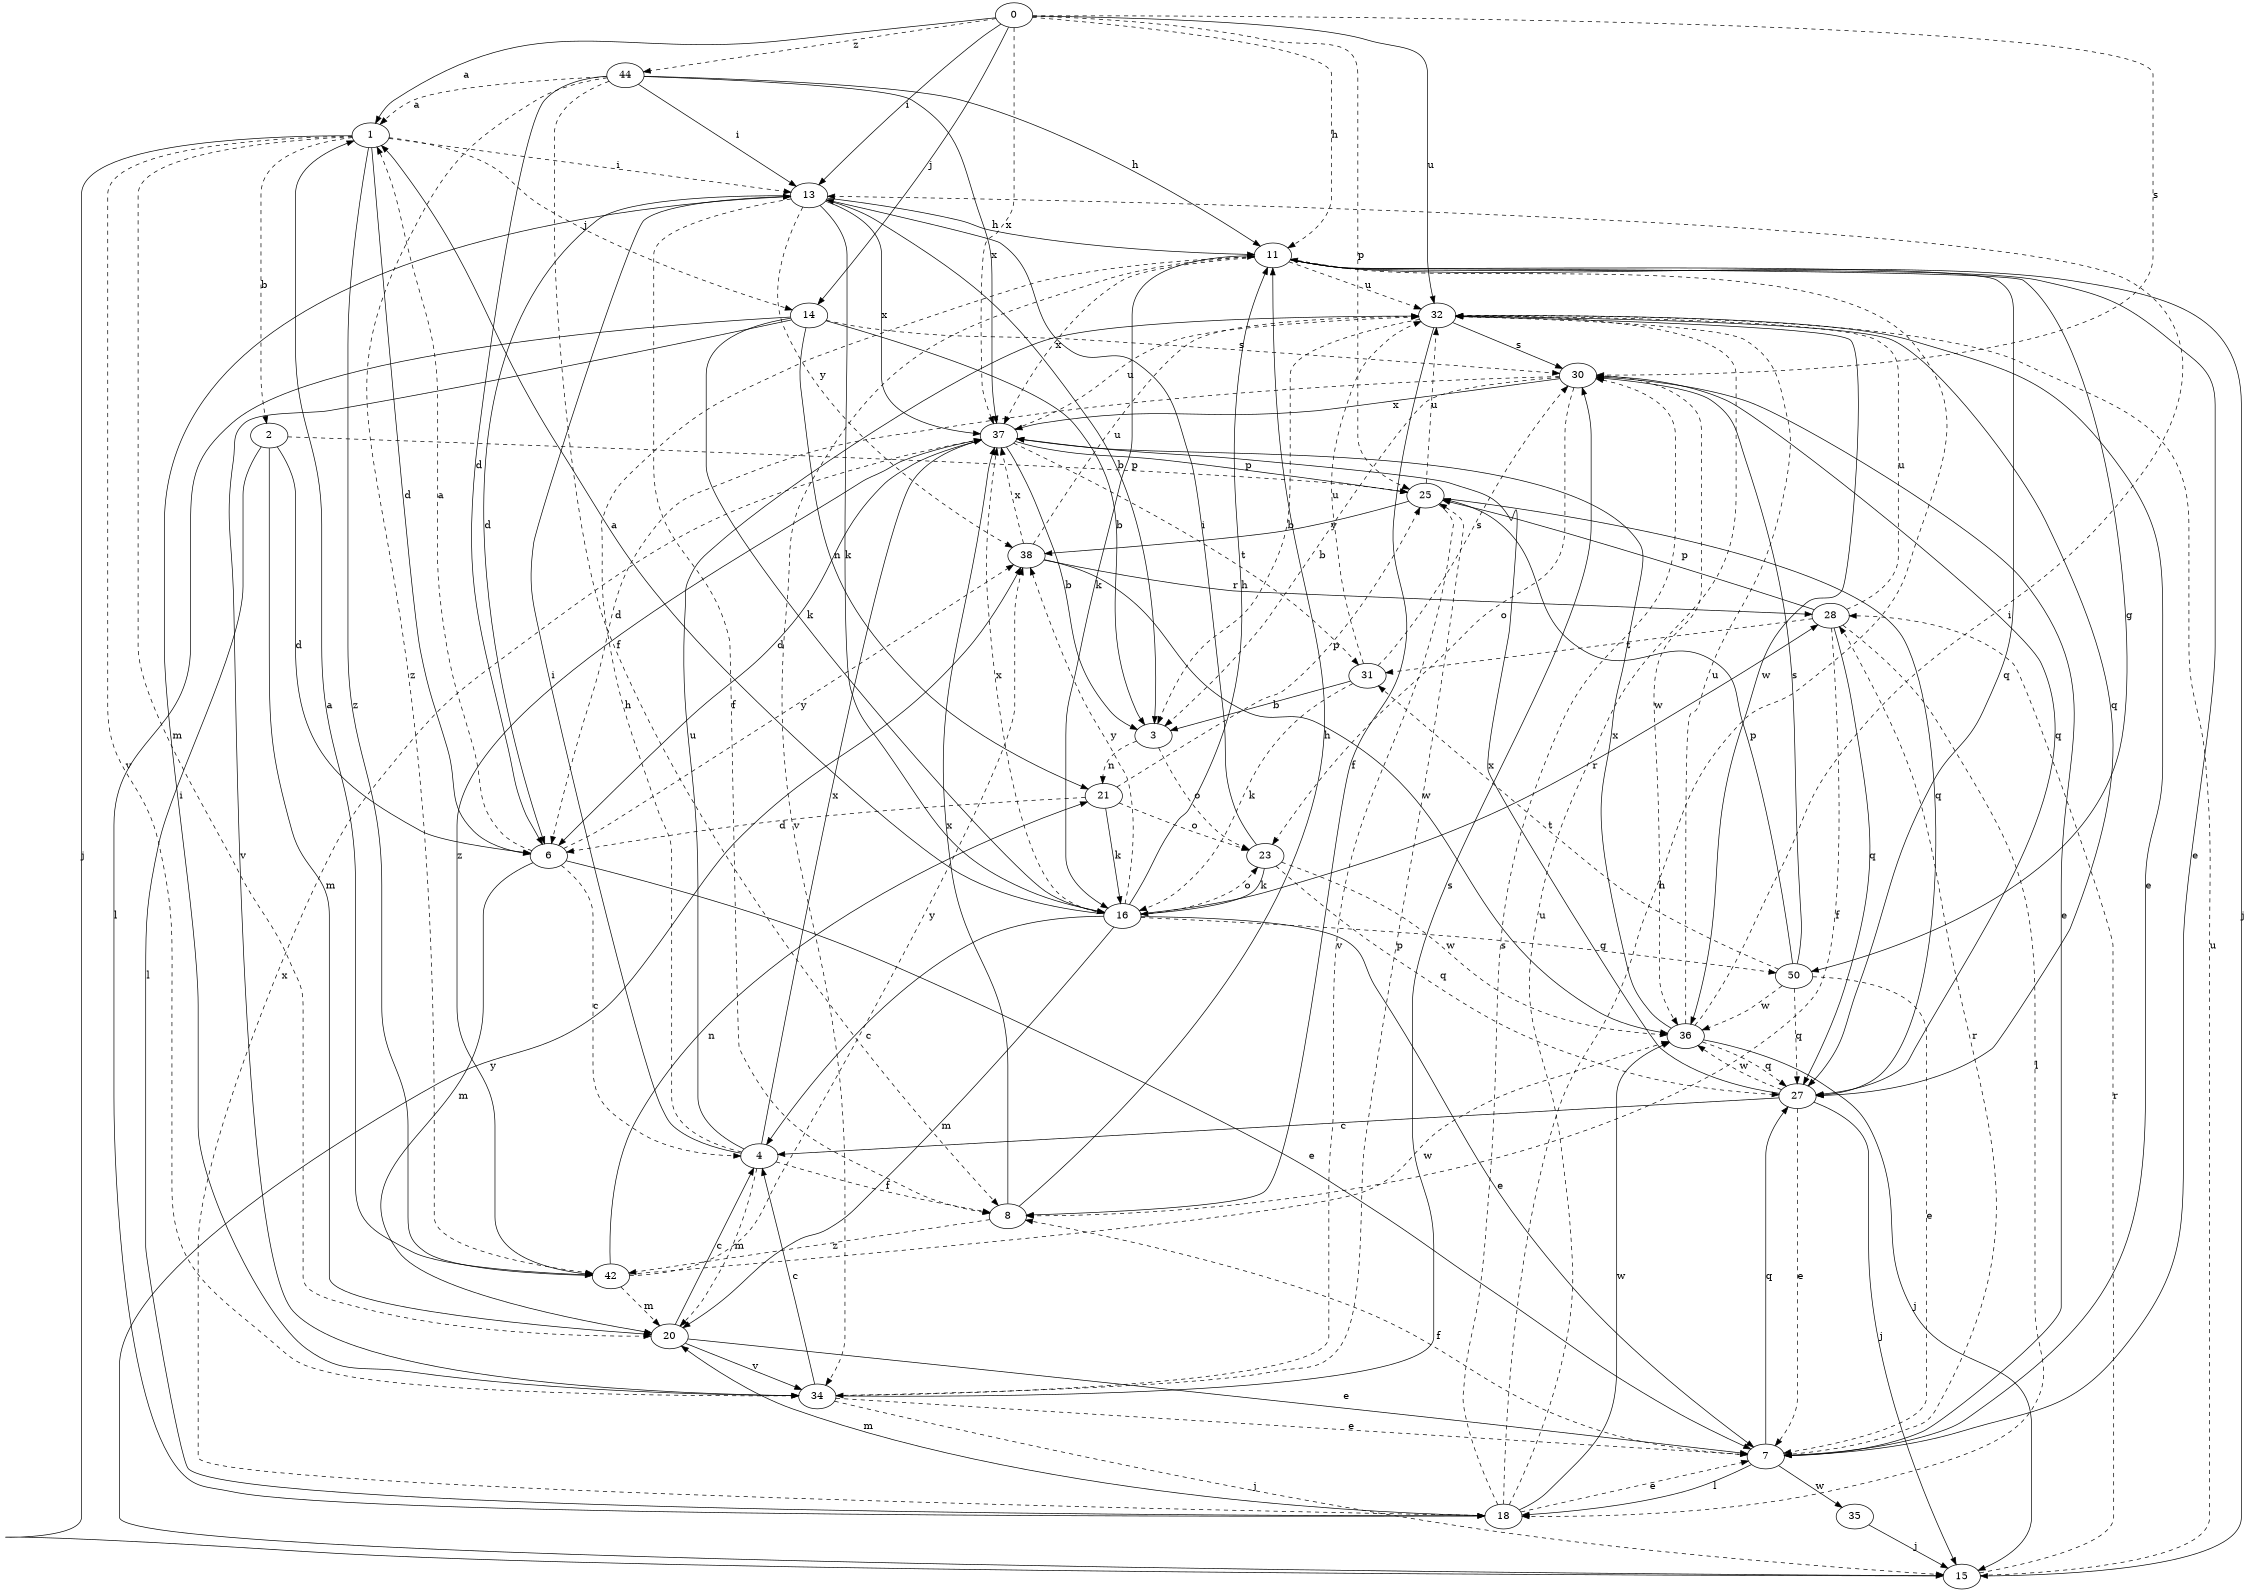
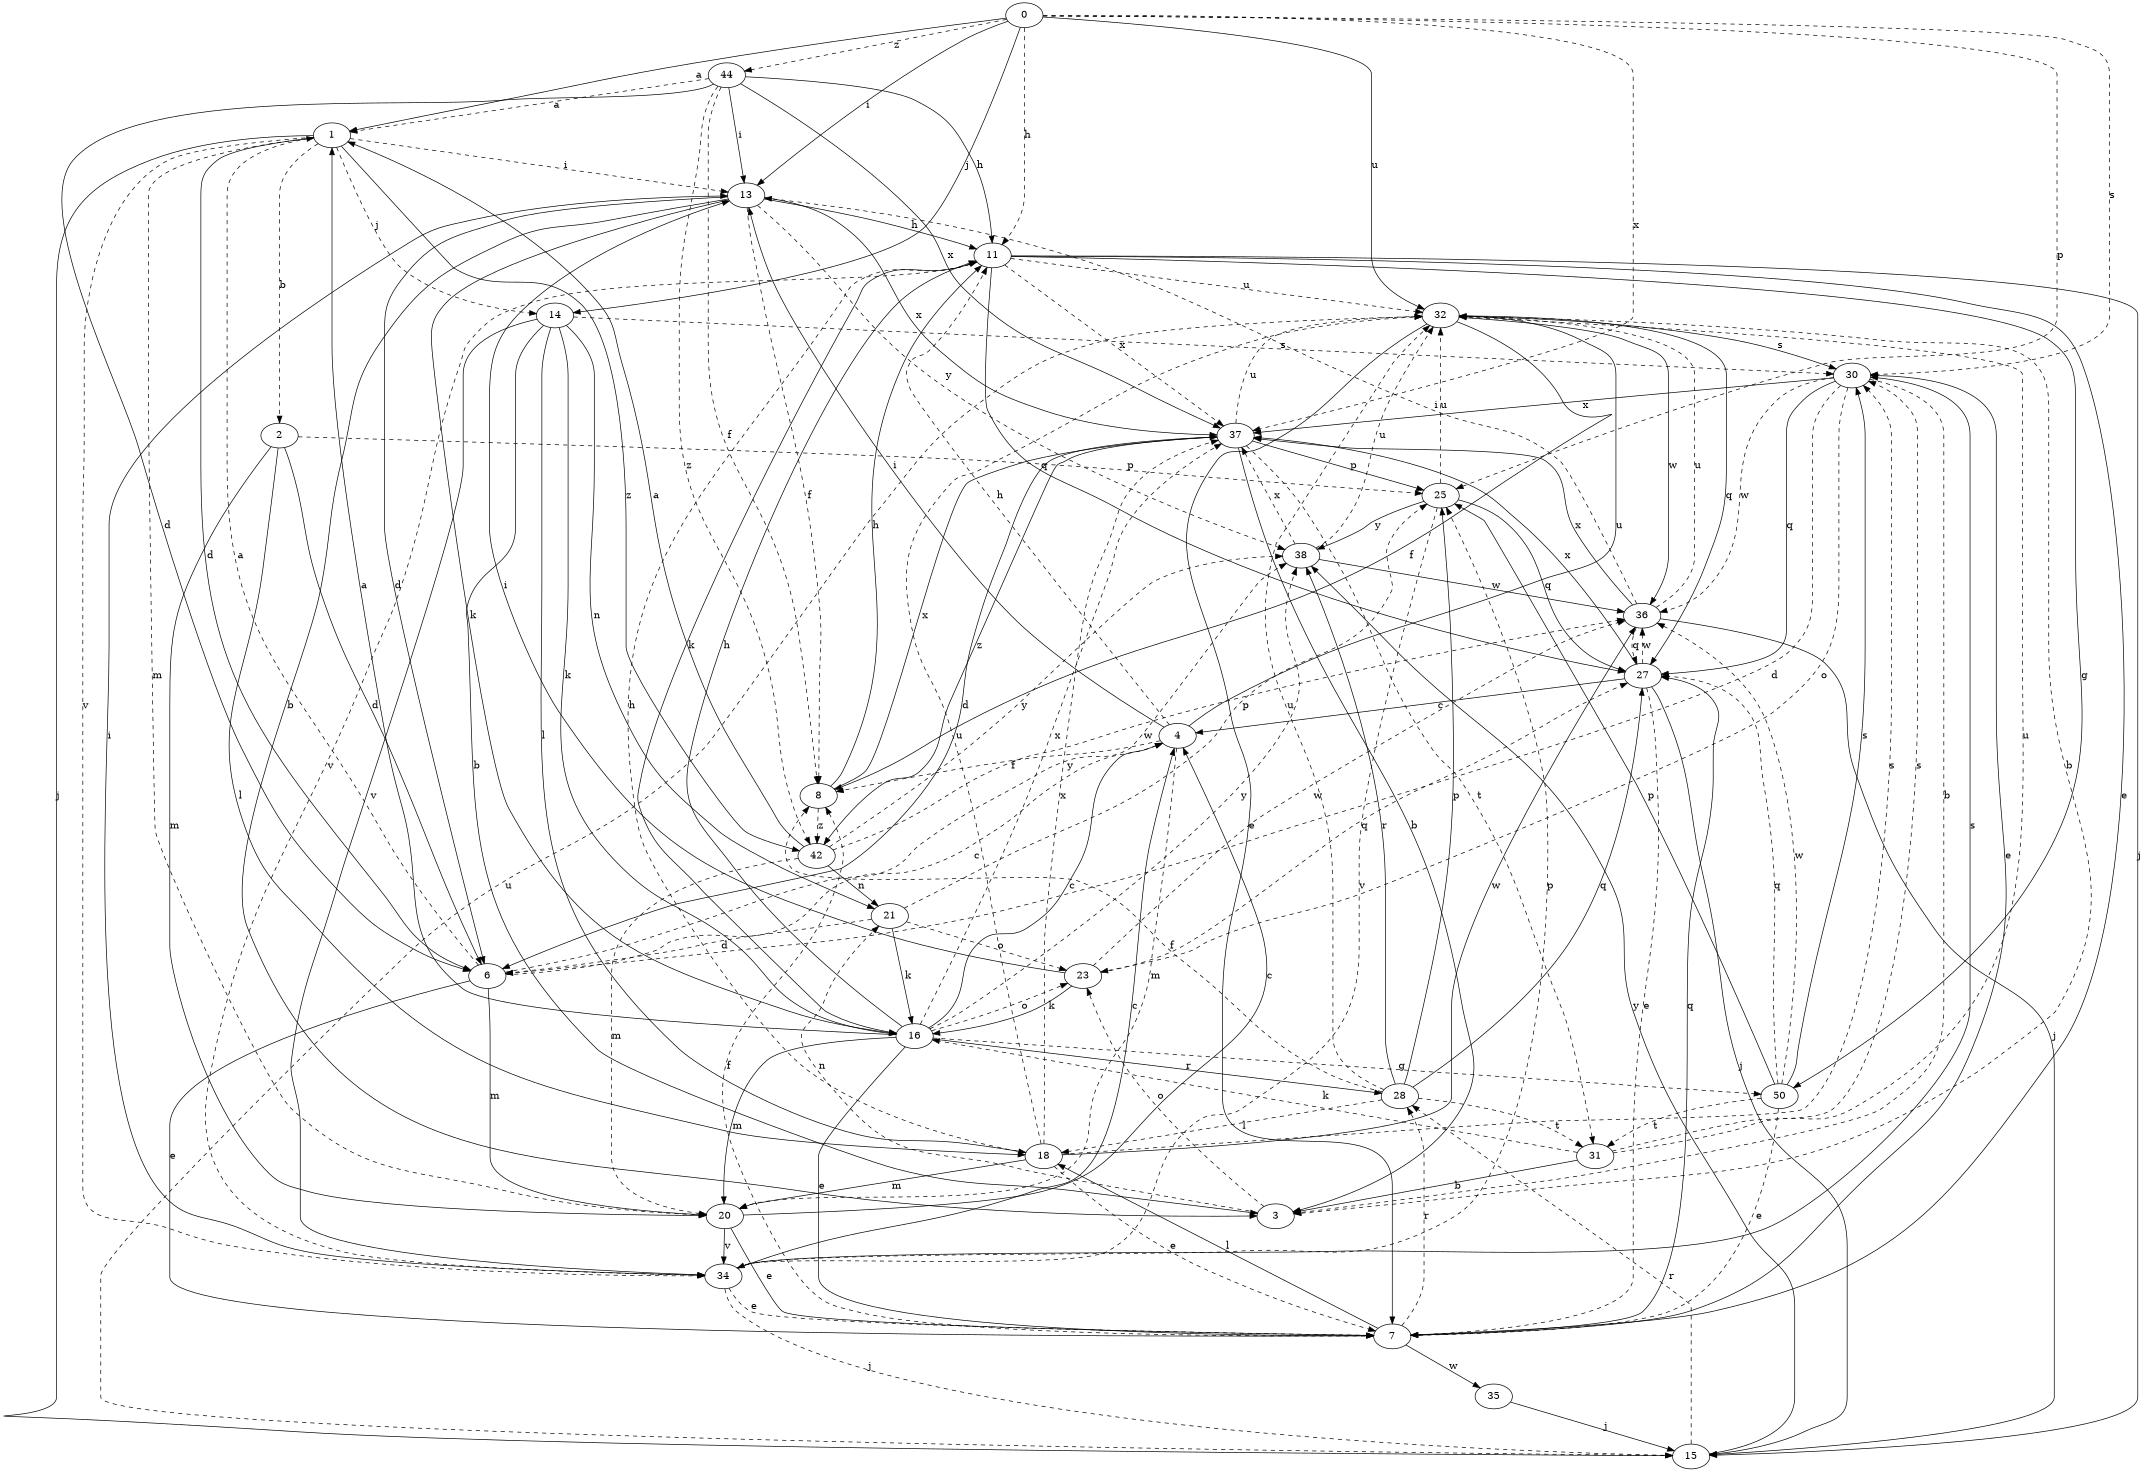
(1423, 599) -> (1381, 824)
(831, 792) -> none
